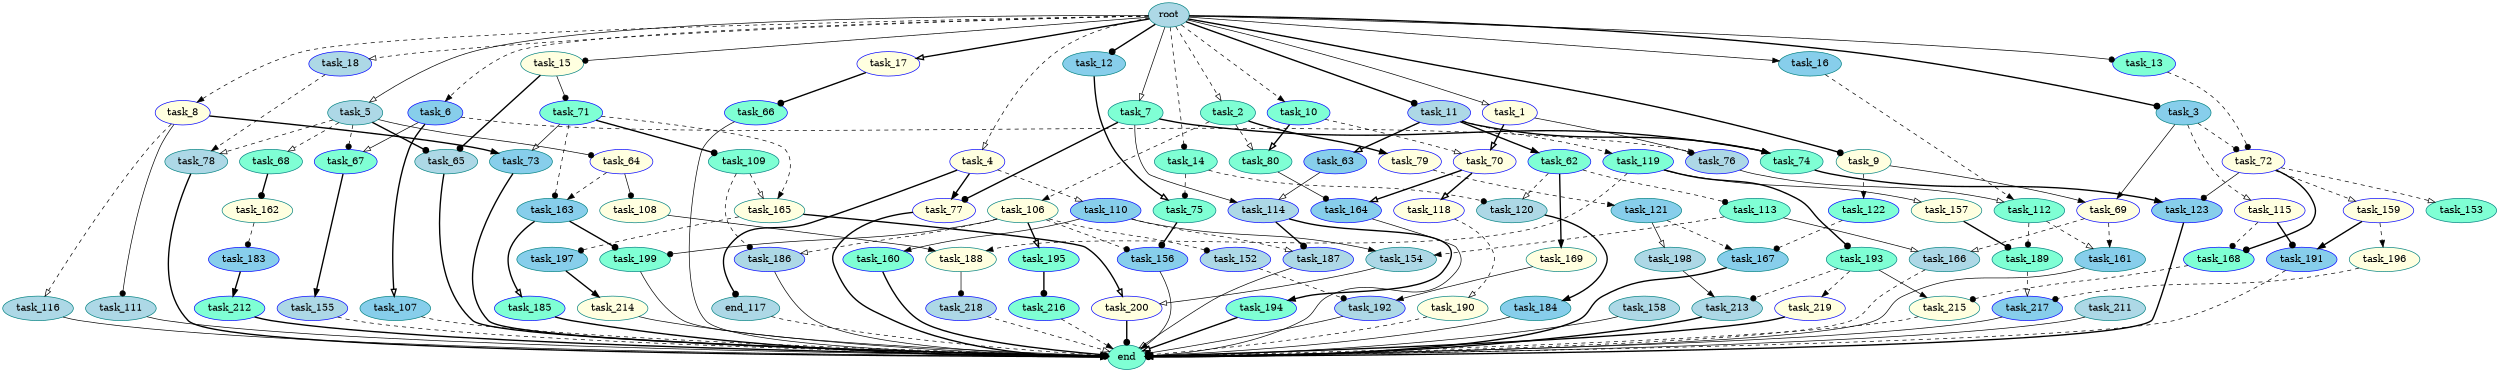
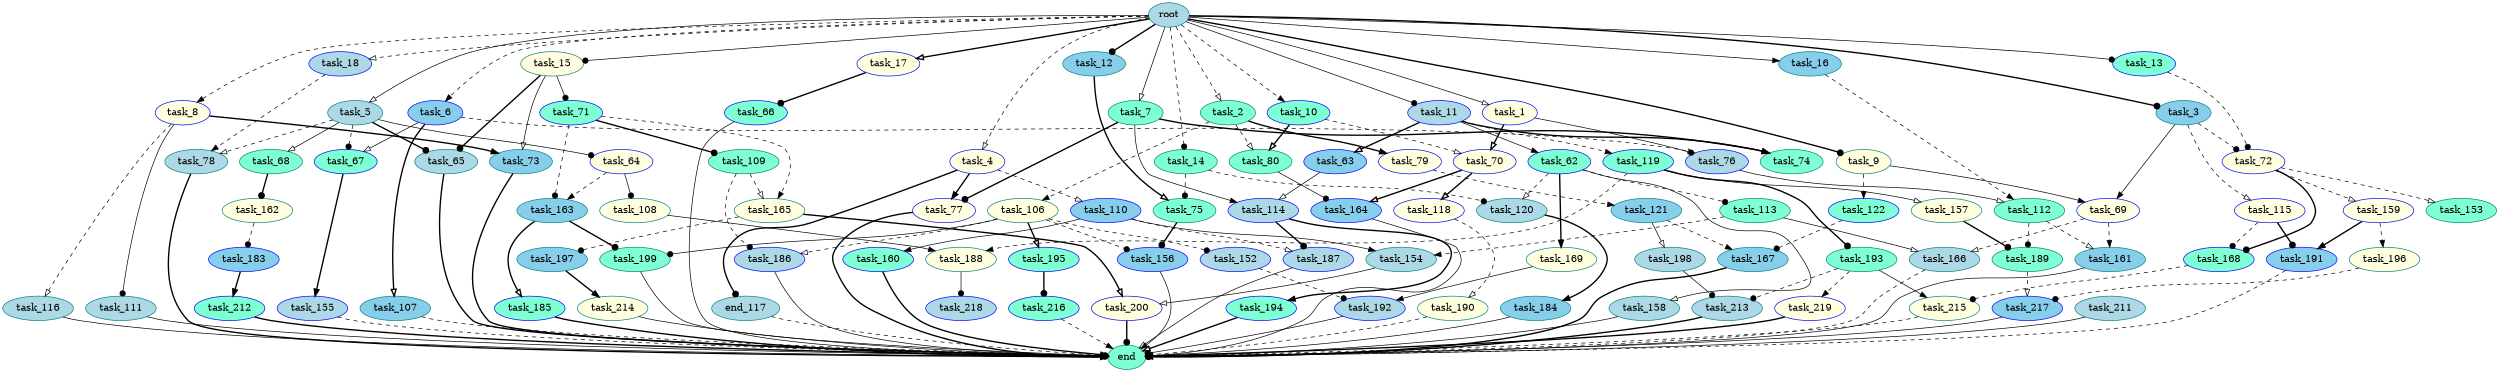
(1299, 62) -> (1299, 62)
(317, 135) -> (317, 135)
(549, 135) -> (531, 108)
(1503, 139) -> (1503, 139)
(2187, 211) -> none
none -> (1771, 232)
(1696, 282) -> (1696, 282)
(1045, 333) -> none
